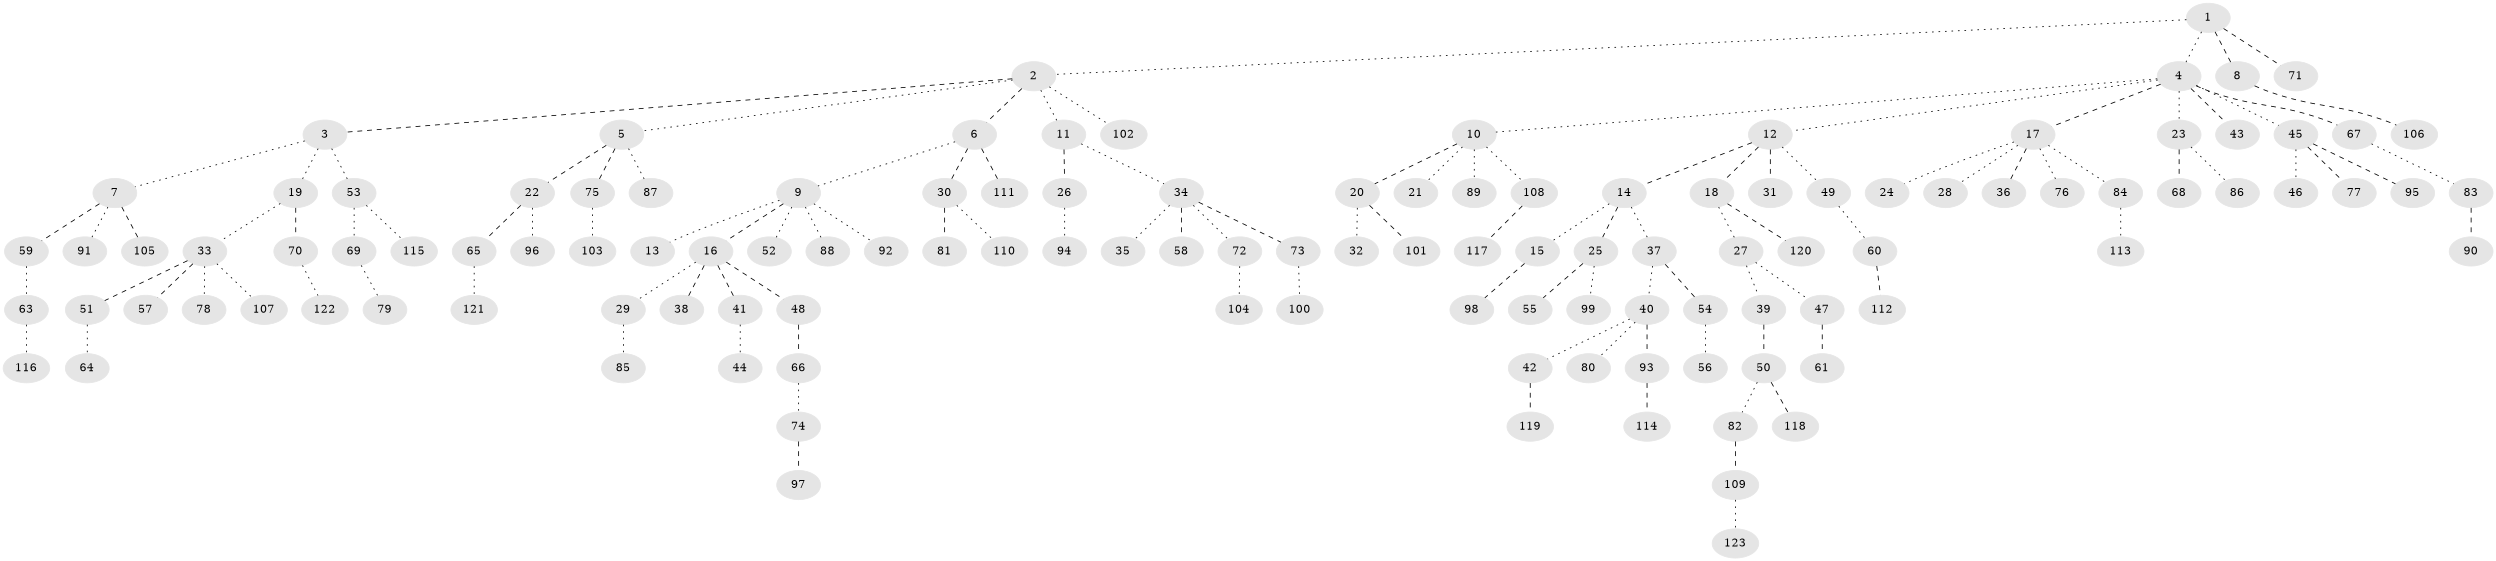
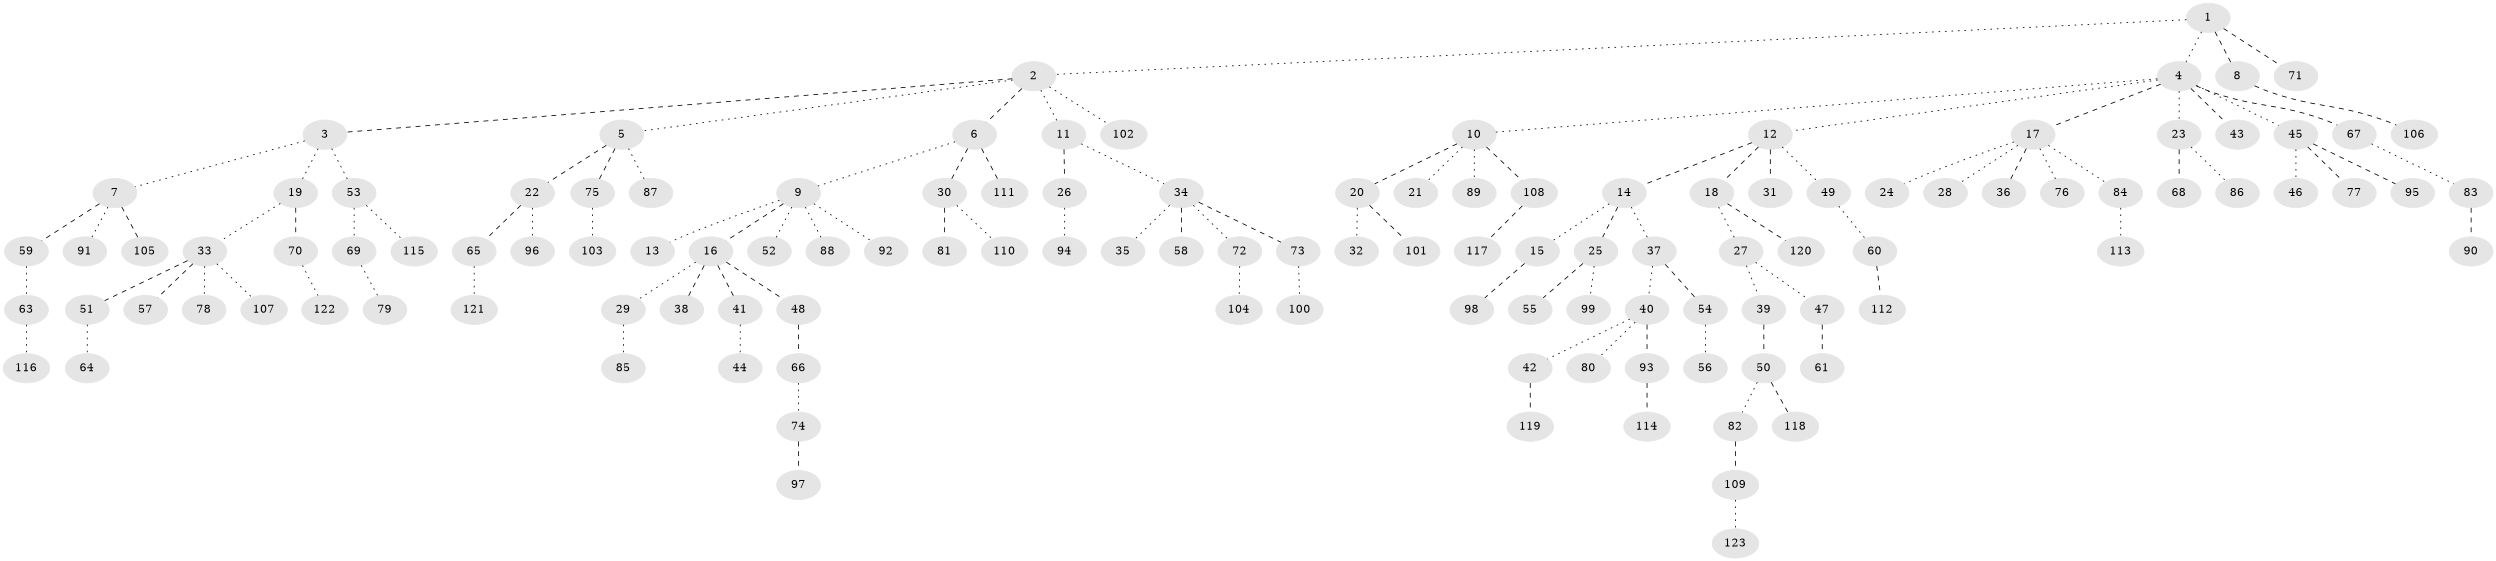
(1504, 164) -> (1504, 164)
